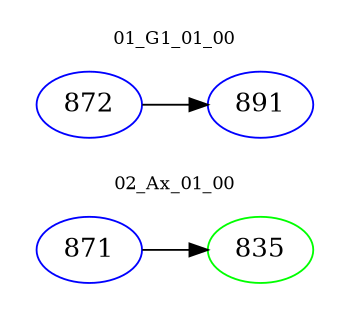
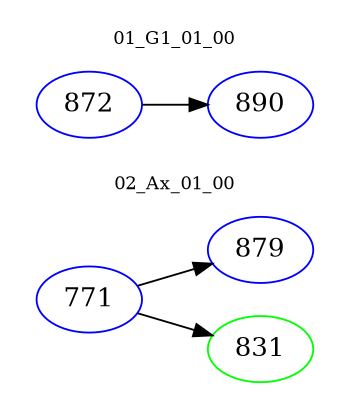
(261, 105) -> (261, 105)
(89, 250) -> (89, 300)
(261, 250) -> (261, 349)
none -> (261, 250)
